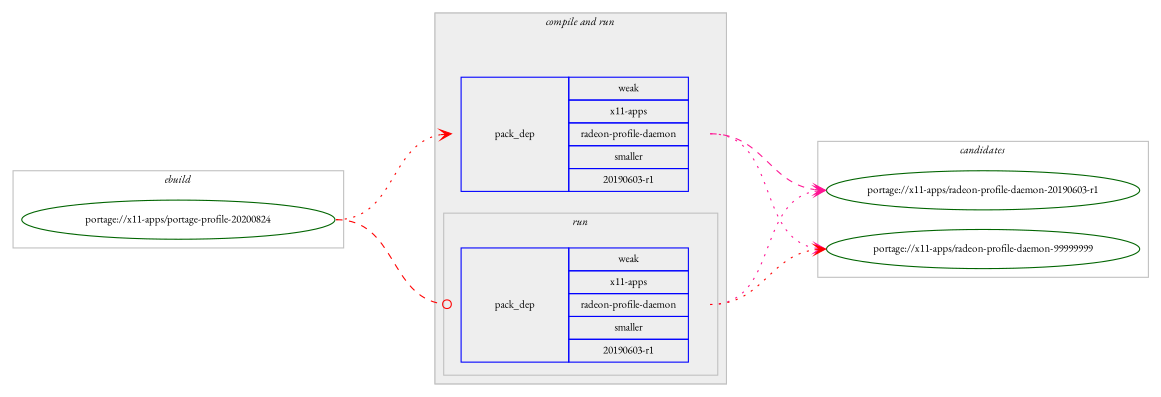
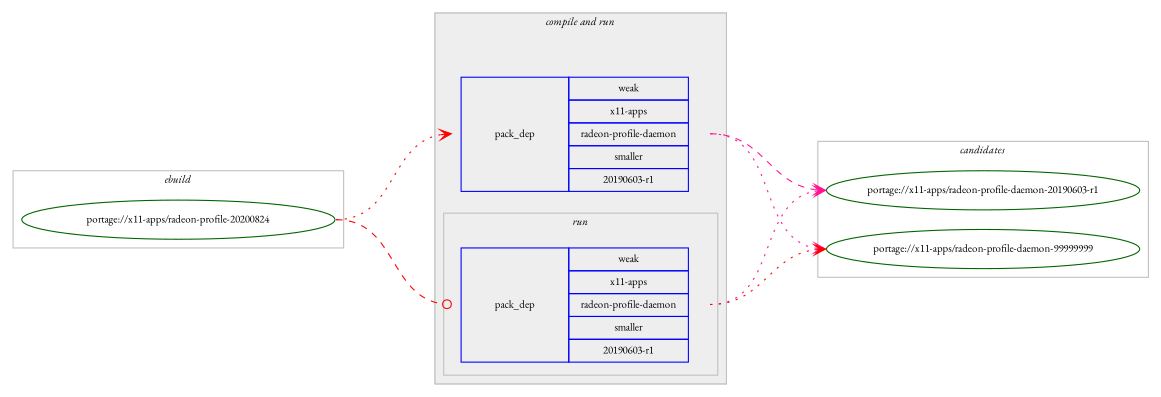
(178, 220) -> (178, 220)
